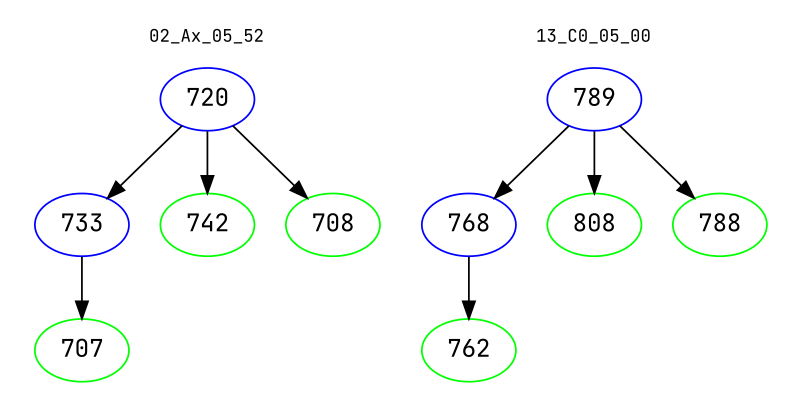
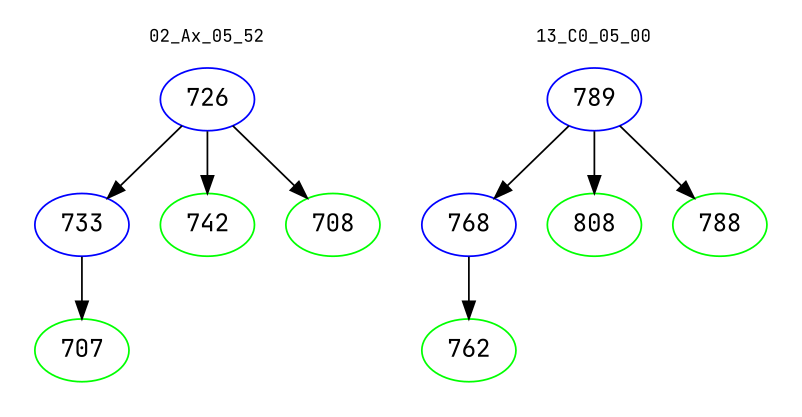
(207, 99) -> (207, 99)
